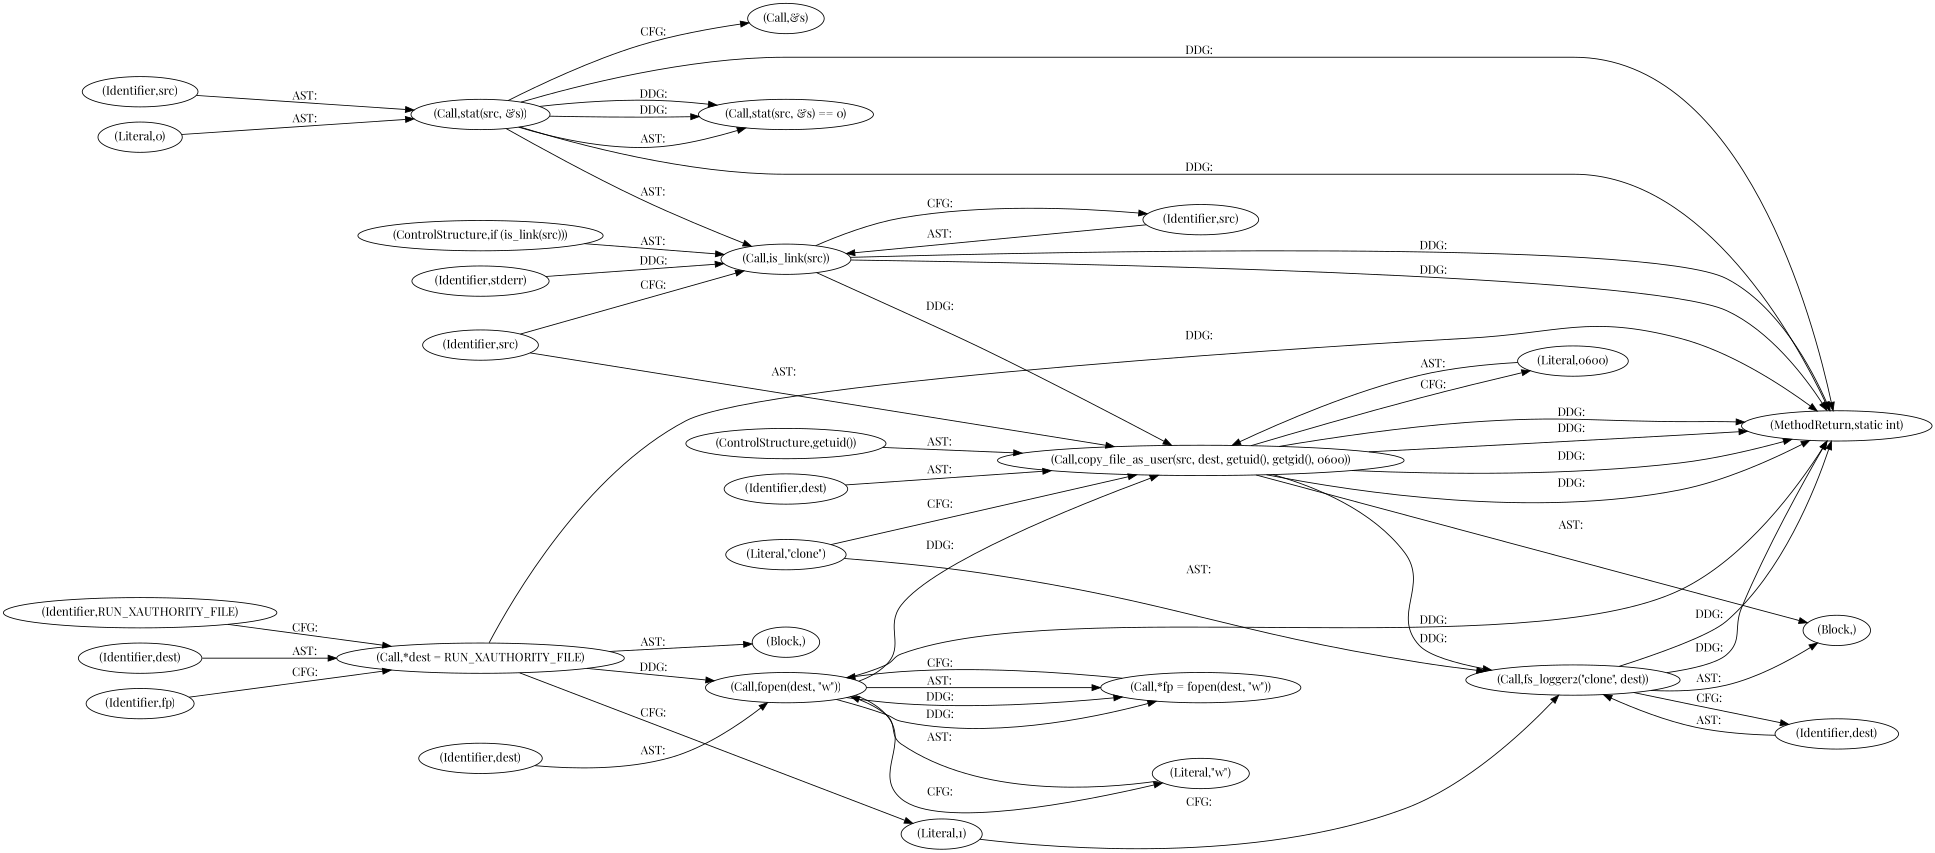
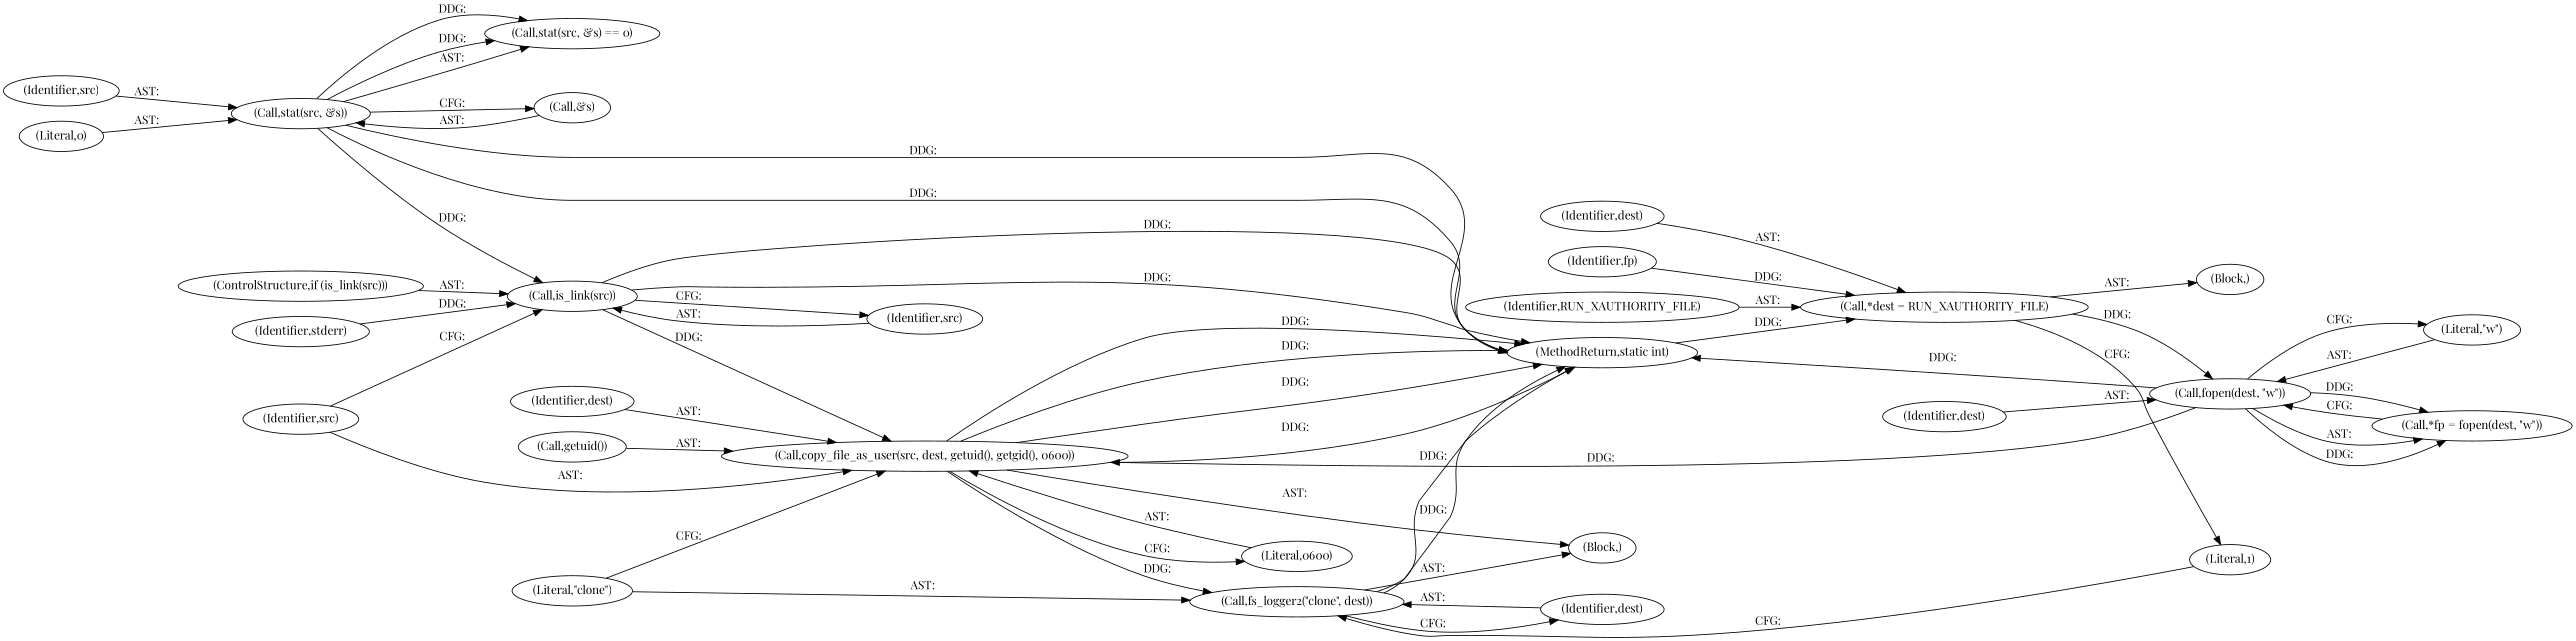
none -> (452, 128)
(655, 192) -> (454, 218)
(1105, 363) -> (1761, 332)
(786, 444) -> (572, 447)
(307, 628) -> (1770, 301)
(307, 673) -> (1770, 277)
